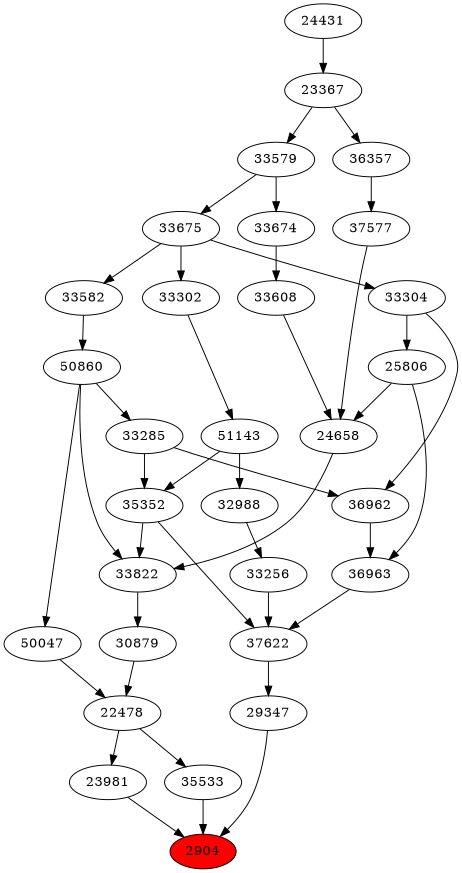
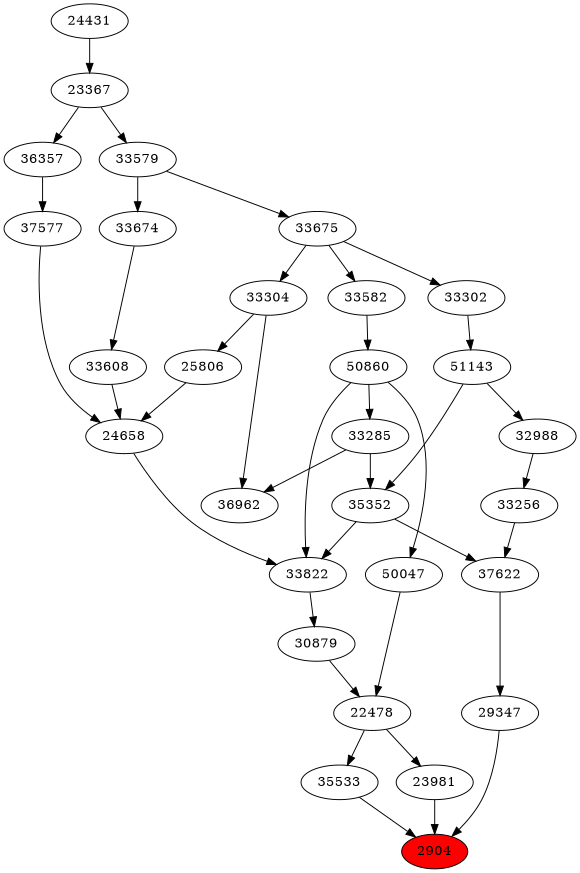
(370, 575) -> none
